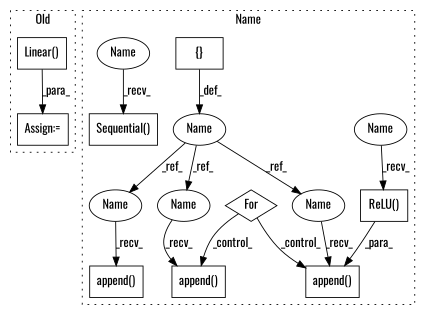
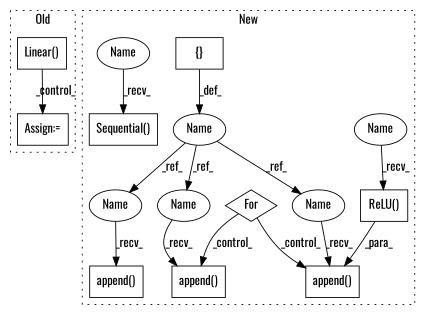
(248, 21) -> (248, 21)
(56, 91) -> (56, 91)
